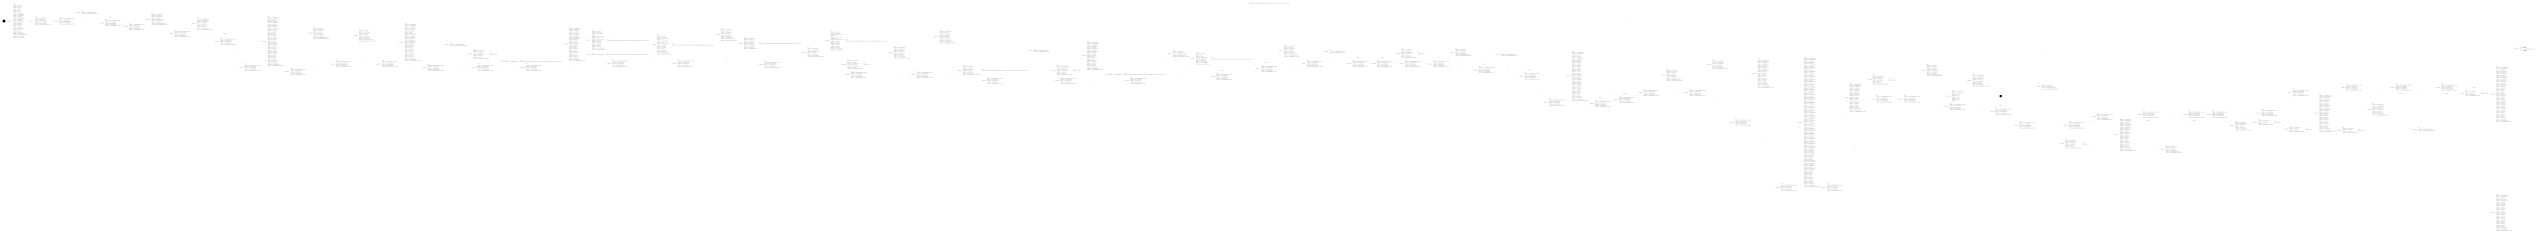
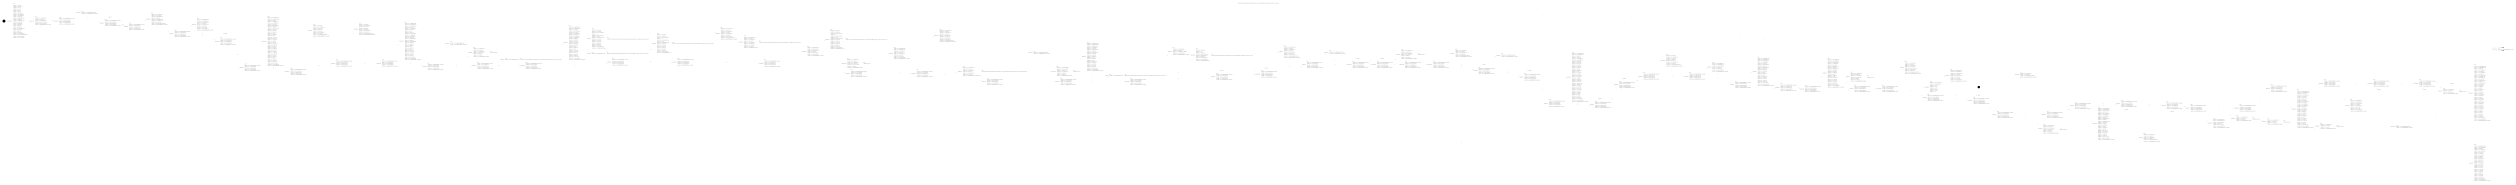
(1809, 122) -> none
